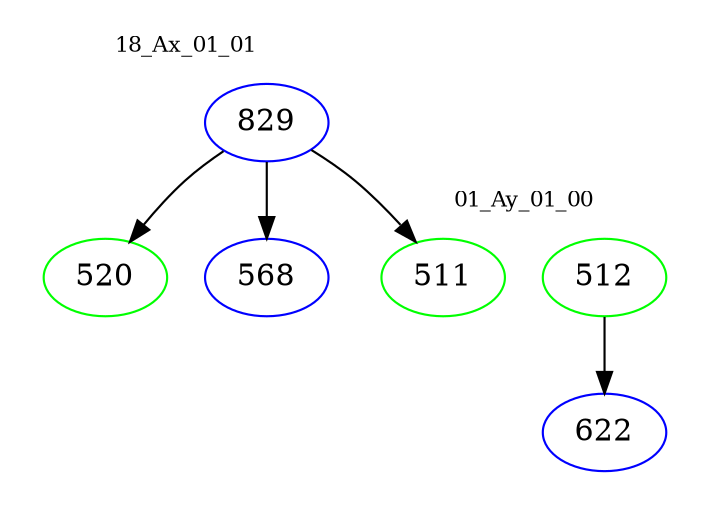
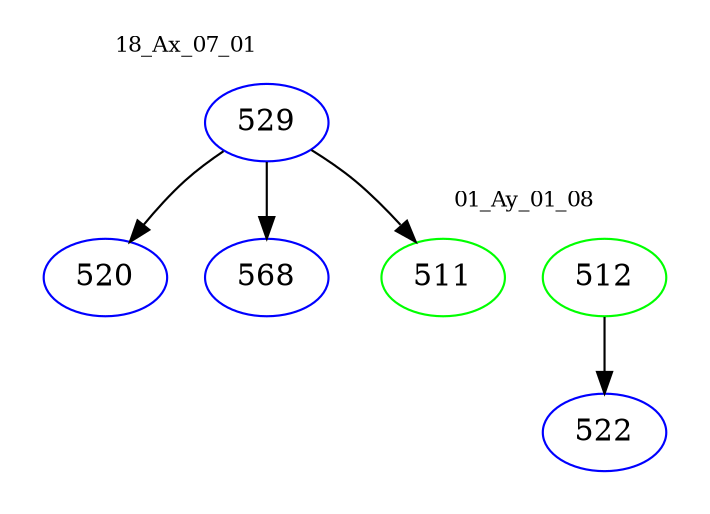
(186, 46) -> (186, 46)
(267, 123) -> (267, 123)
(524, 201) -> (524, 201)
(105, 278) -> (105, 278)
(605, 432) -> (605, 432)
